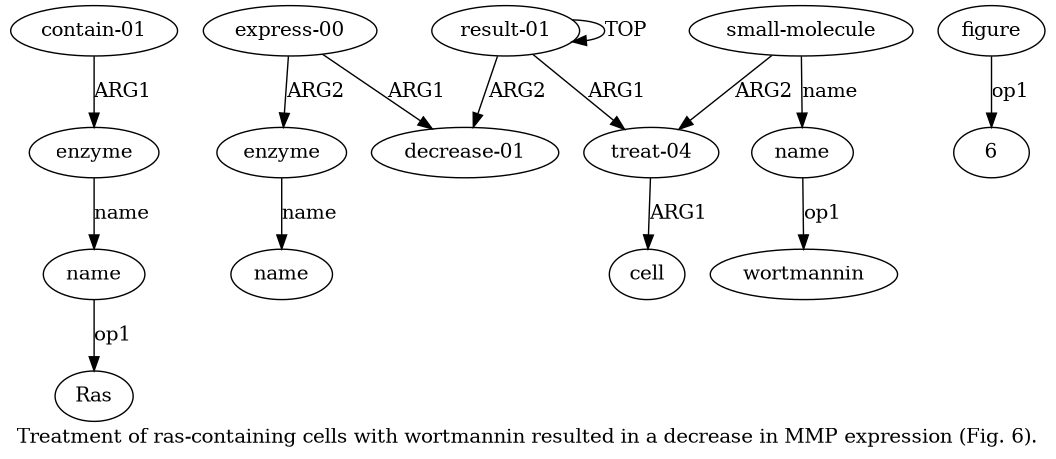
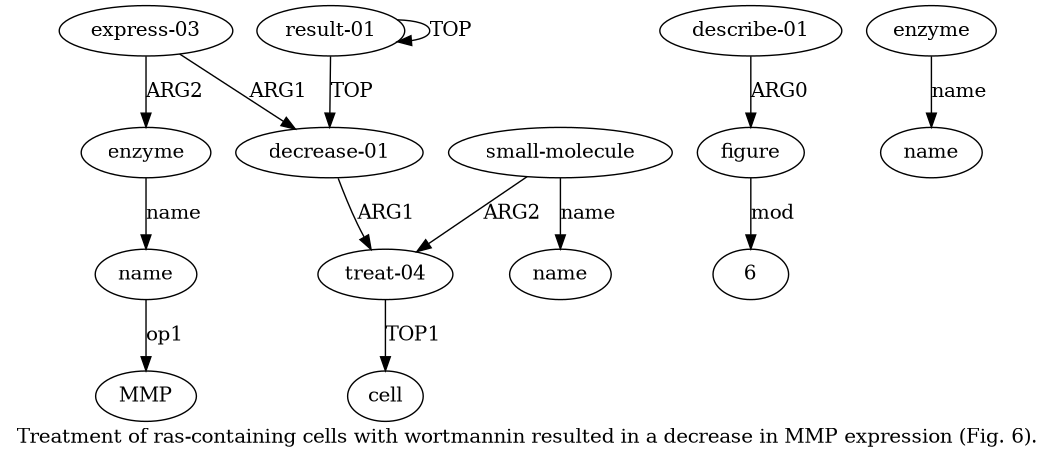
(94, 31) -> none
(290, 31) -> (146, 31)
none -> (751, 31)
(573, 87) -> (350, 208)
(518, 92) -> (353, 92)
(1010, 92) -> (773, 214)
(679, 214) -> (413, 335)
(804, 274) -> none
(94, 396) -> none
none -> (146, 396)
